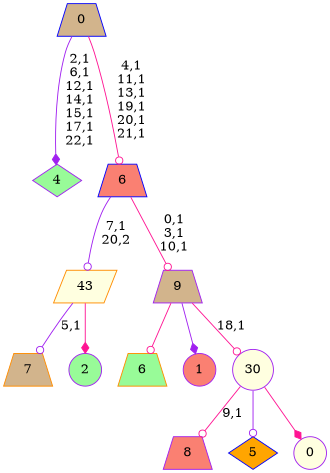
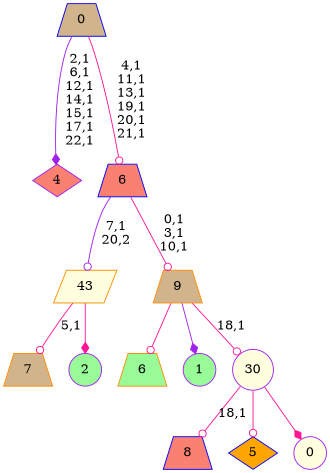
(57, 180) -> (57, 180)
(178, 287) -> (178, 287)
(57, 325) -> (57, 325)
(200, 370) -> (200, 370)
(253, 410) -> (253, 410)
(233, 414) -> (233, 414)
(188, 453) -> (188, 453)
